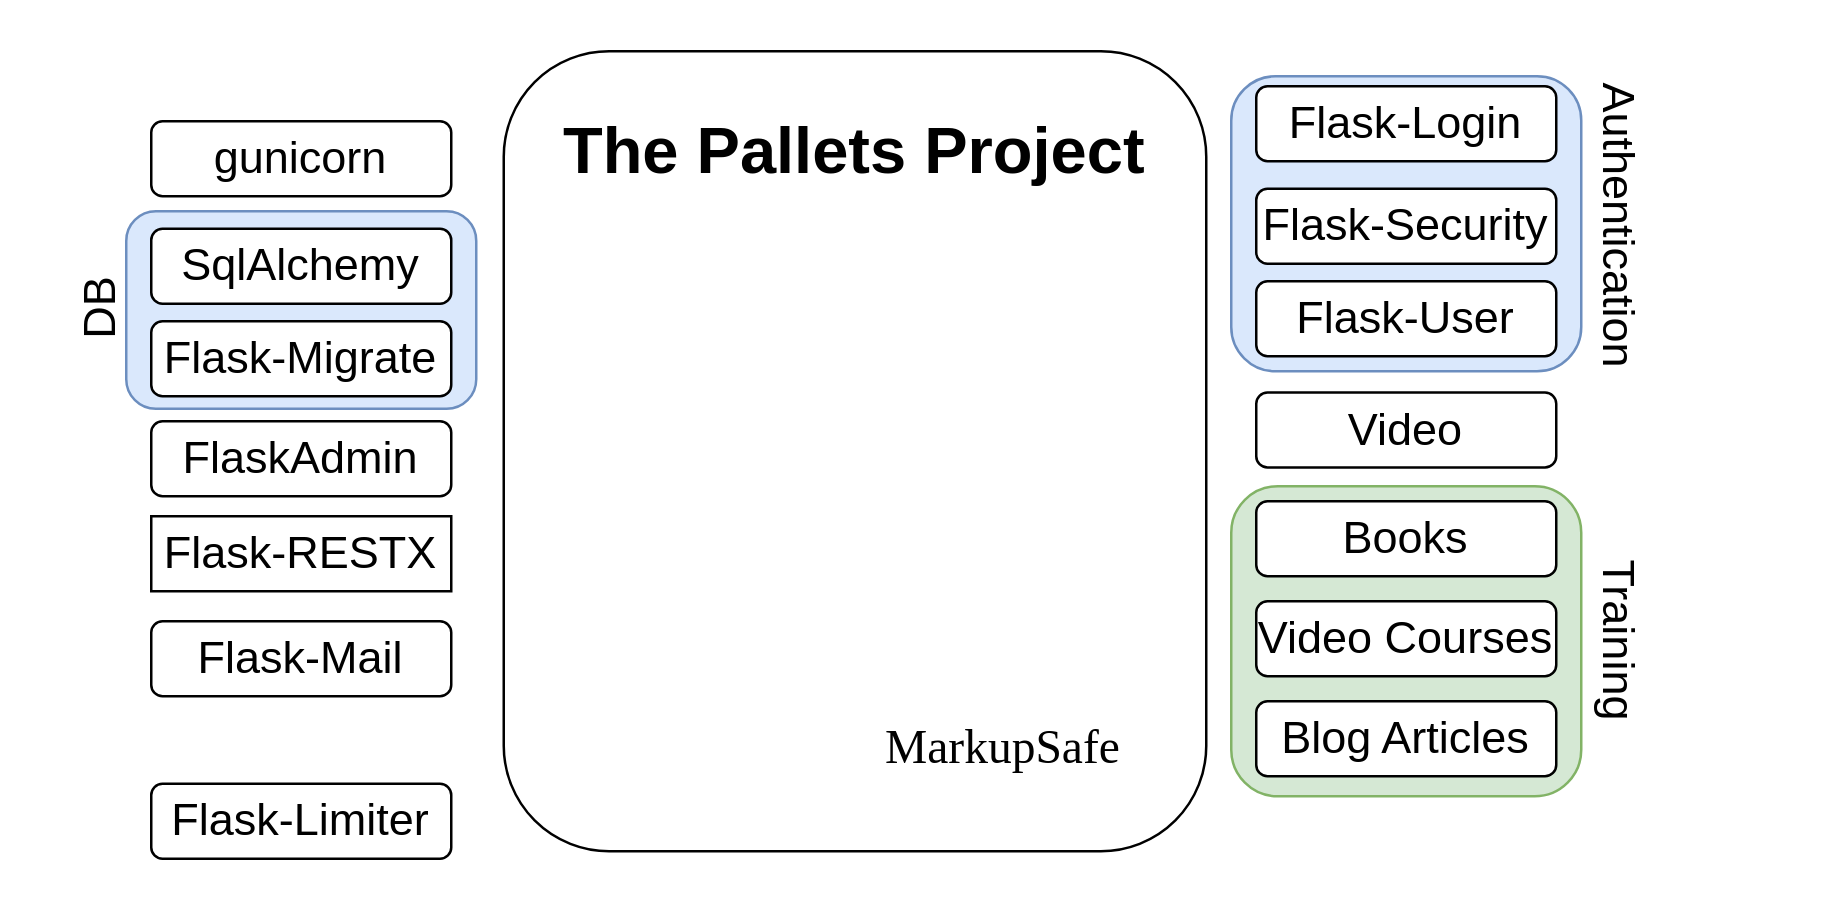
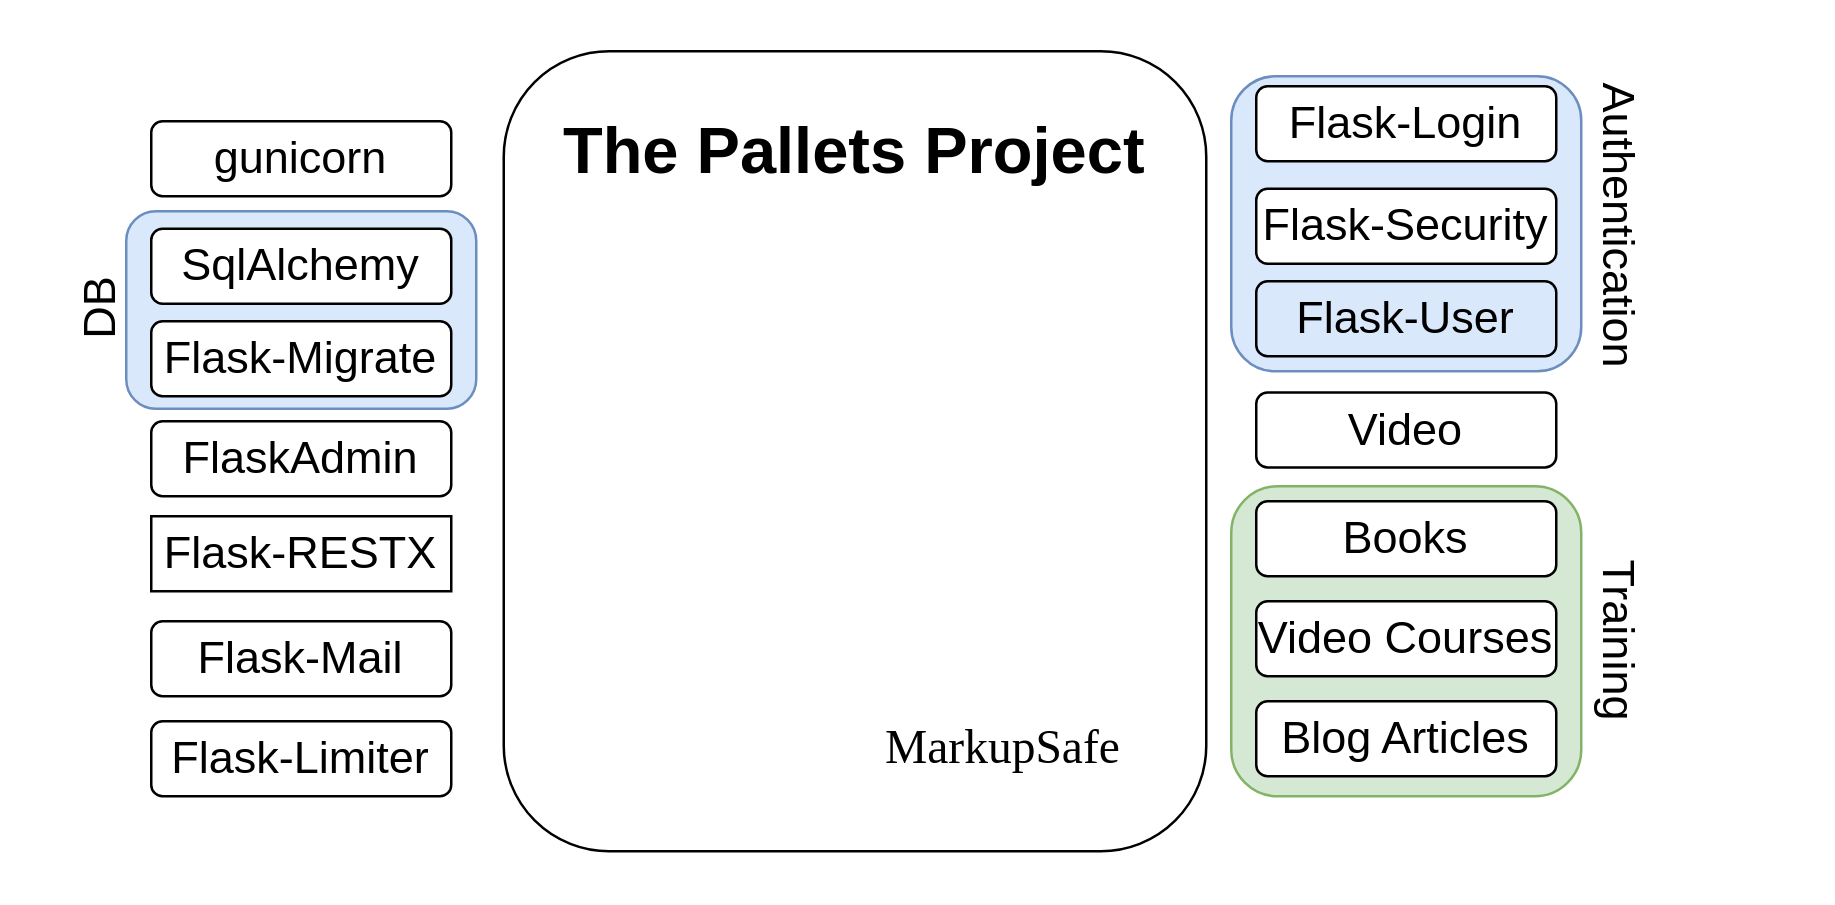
(1406, 319) -> (1406, 319)
(301, 821) -> (301, 759)
